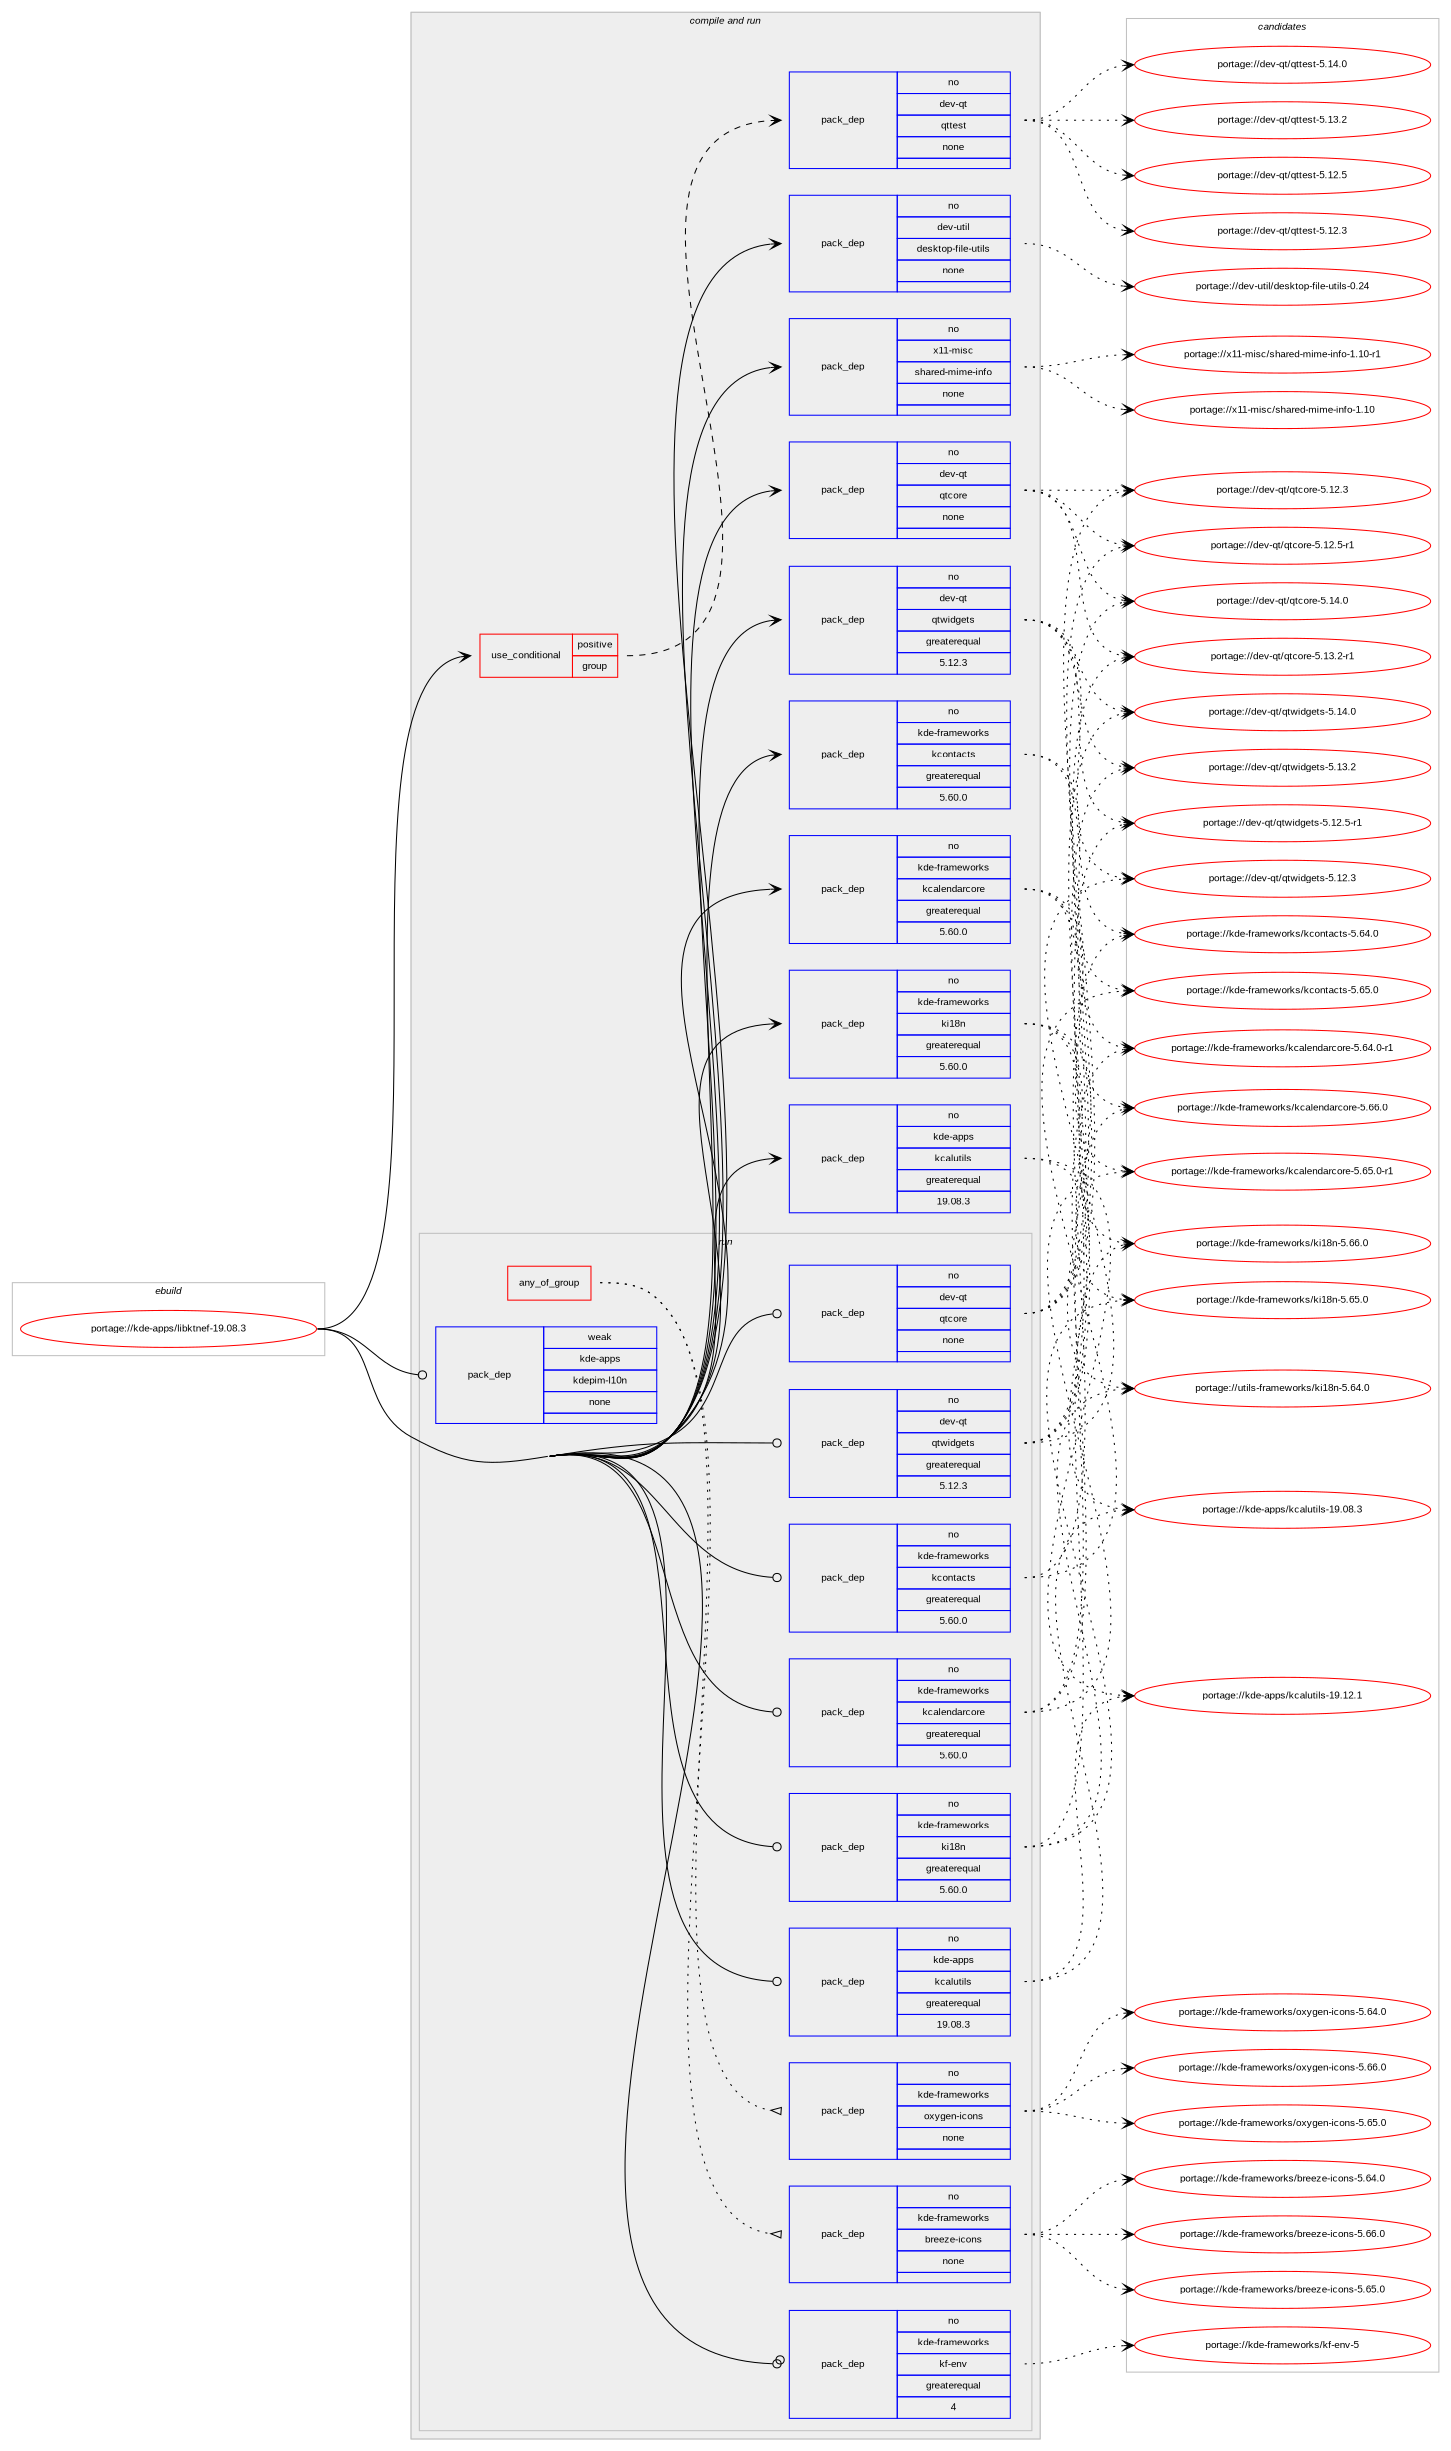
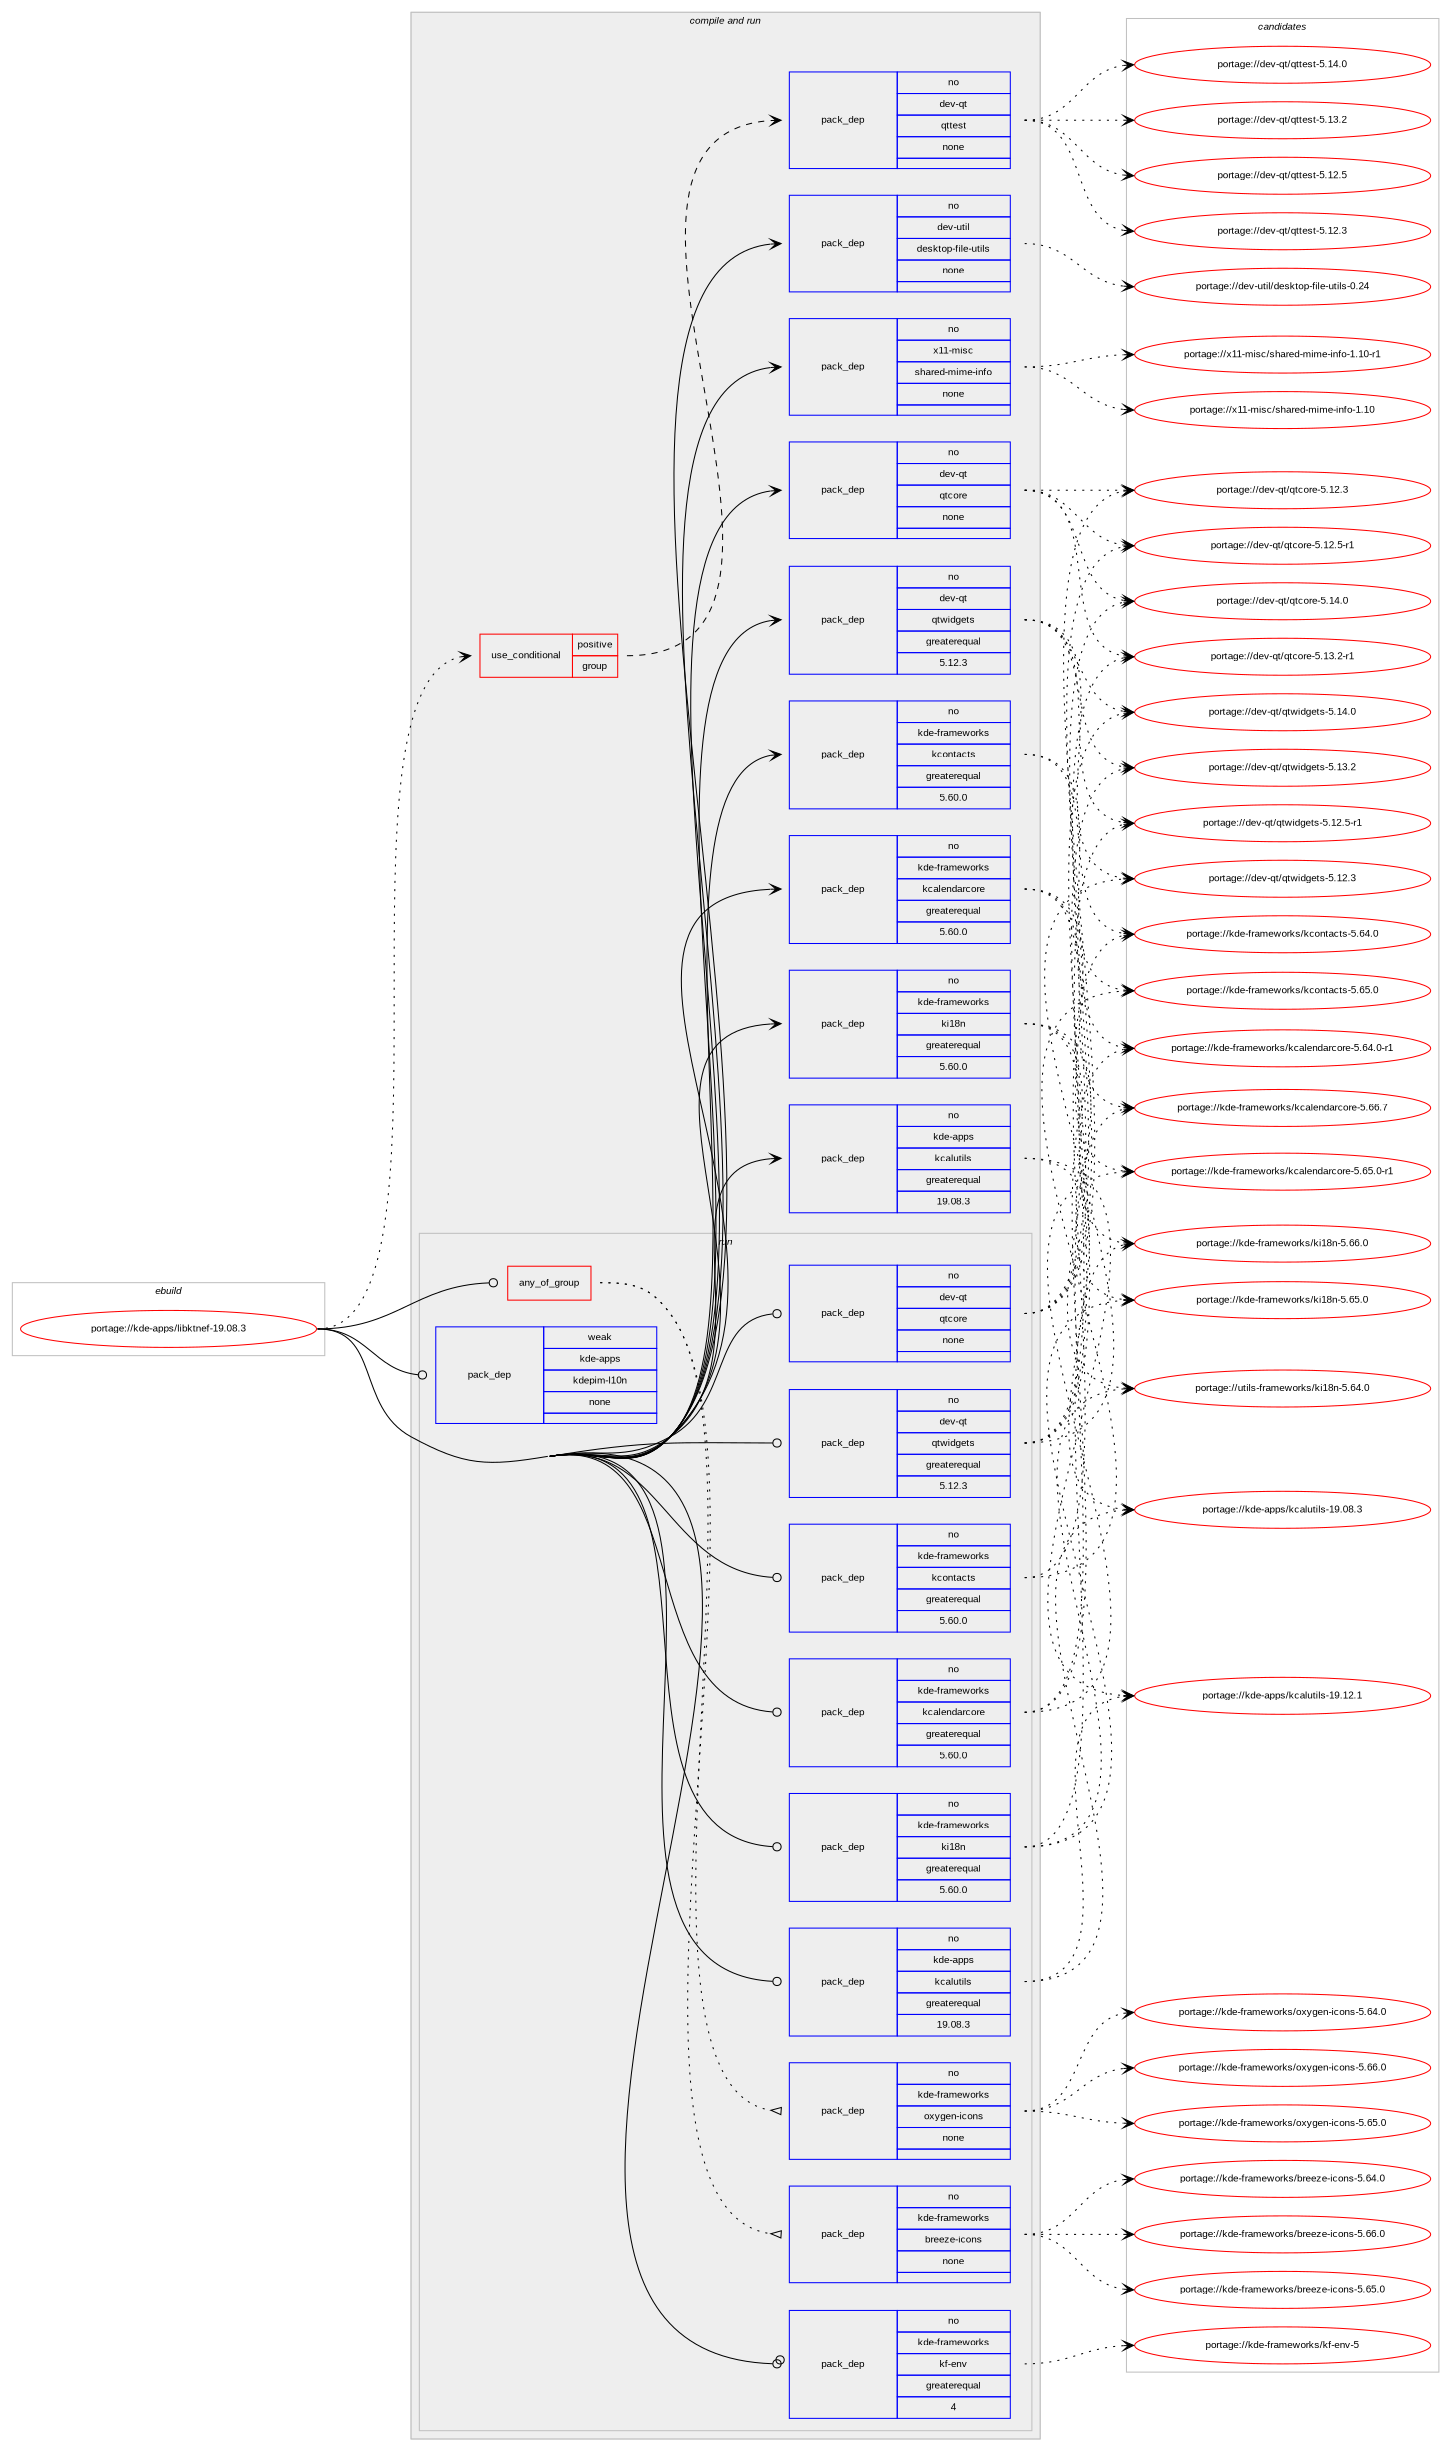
(394, 997) -> (394, 997)
(1283, 1108) -> (1283, 1108)
none -> (404, 1308)
